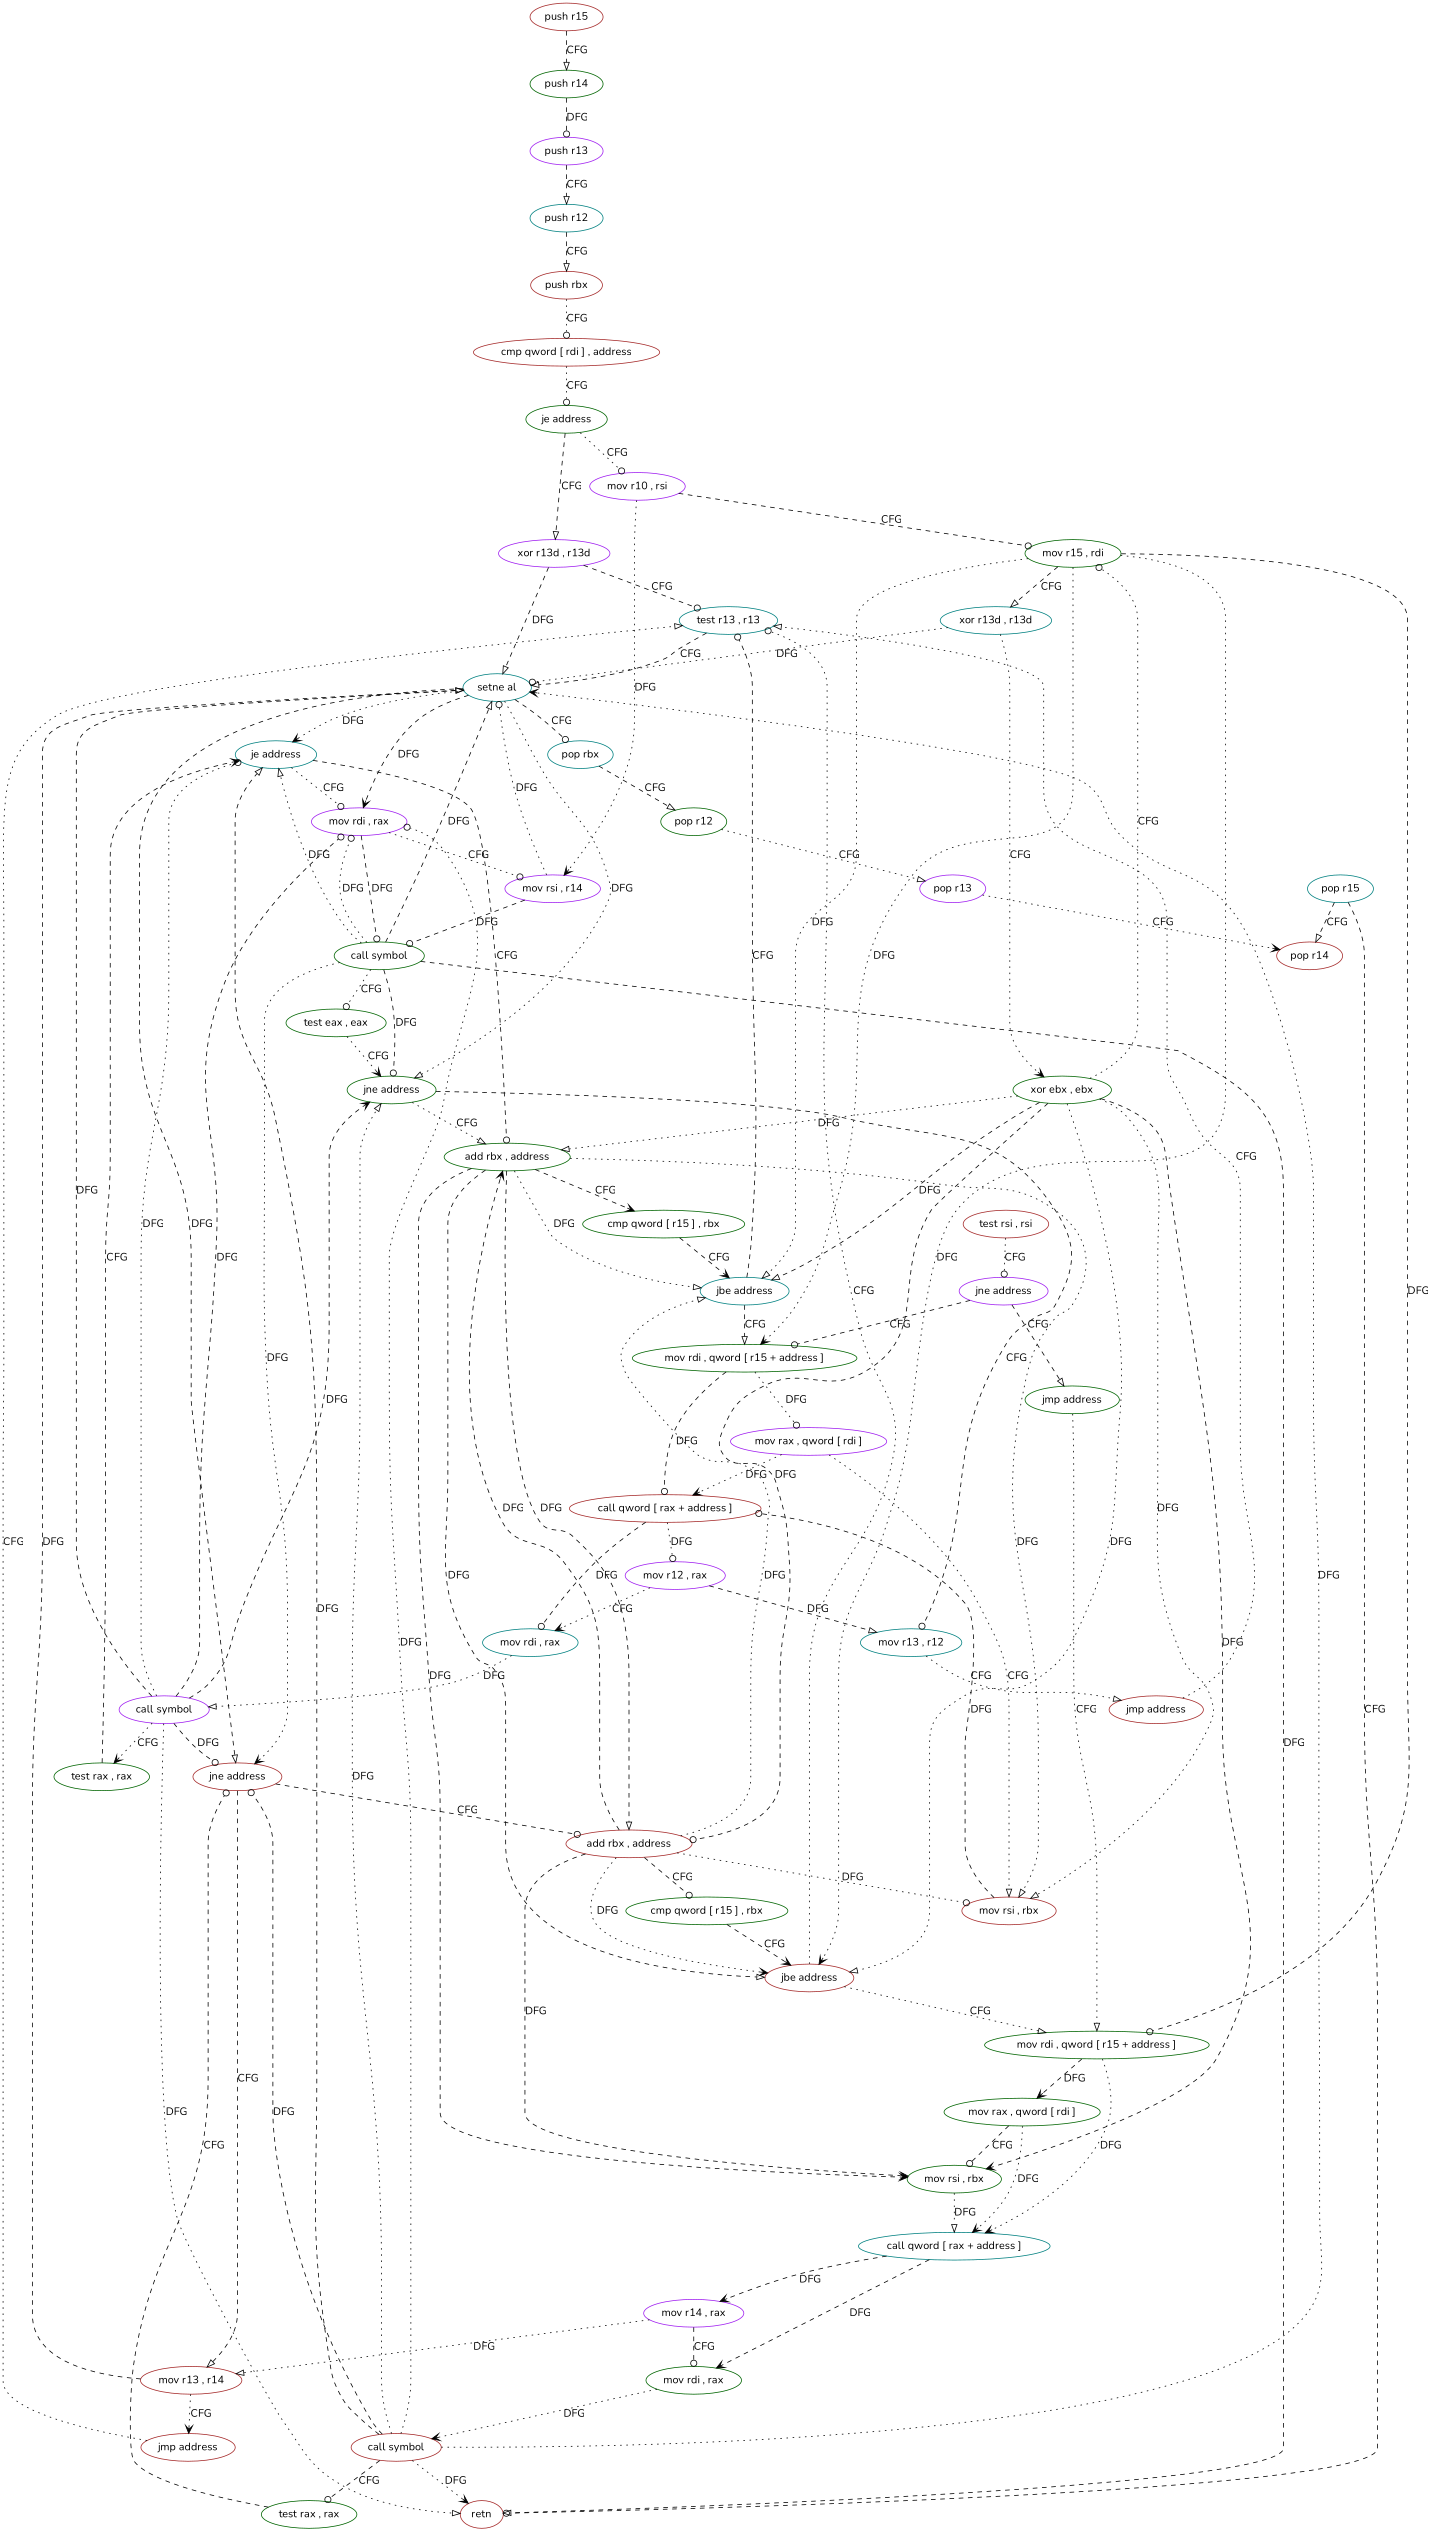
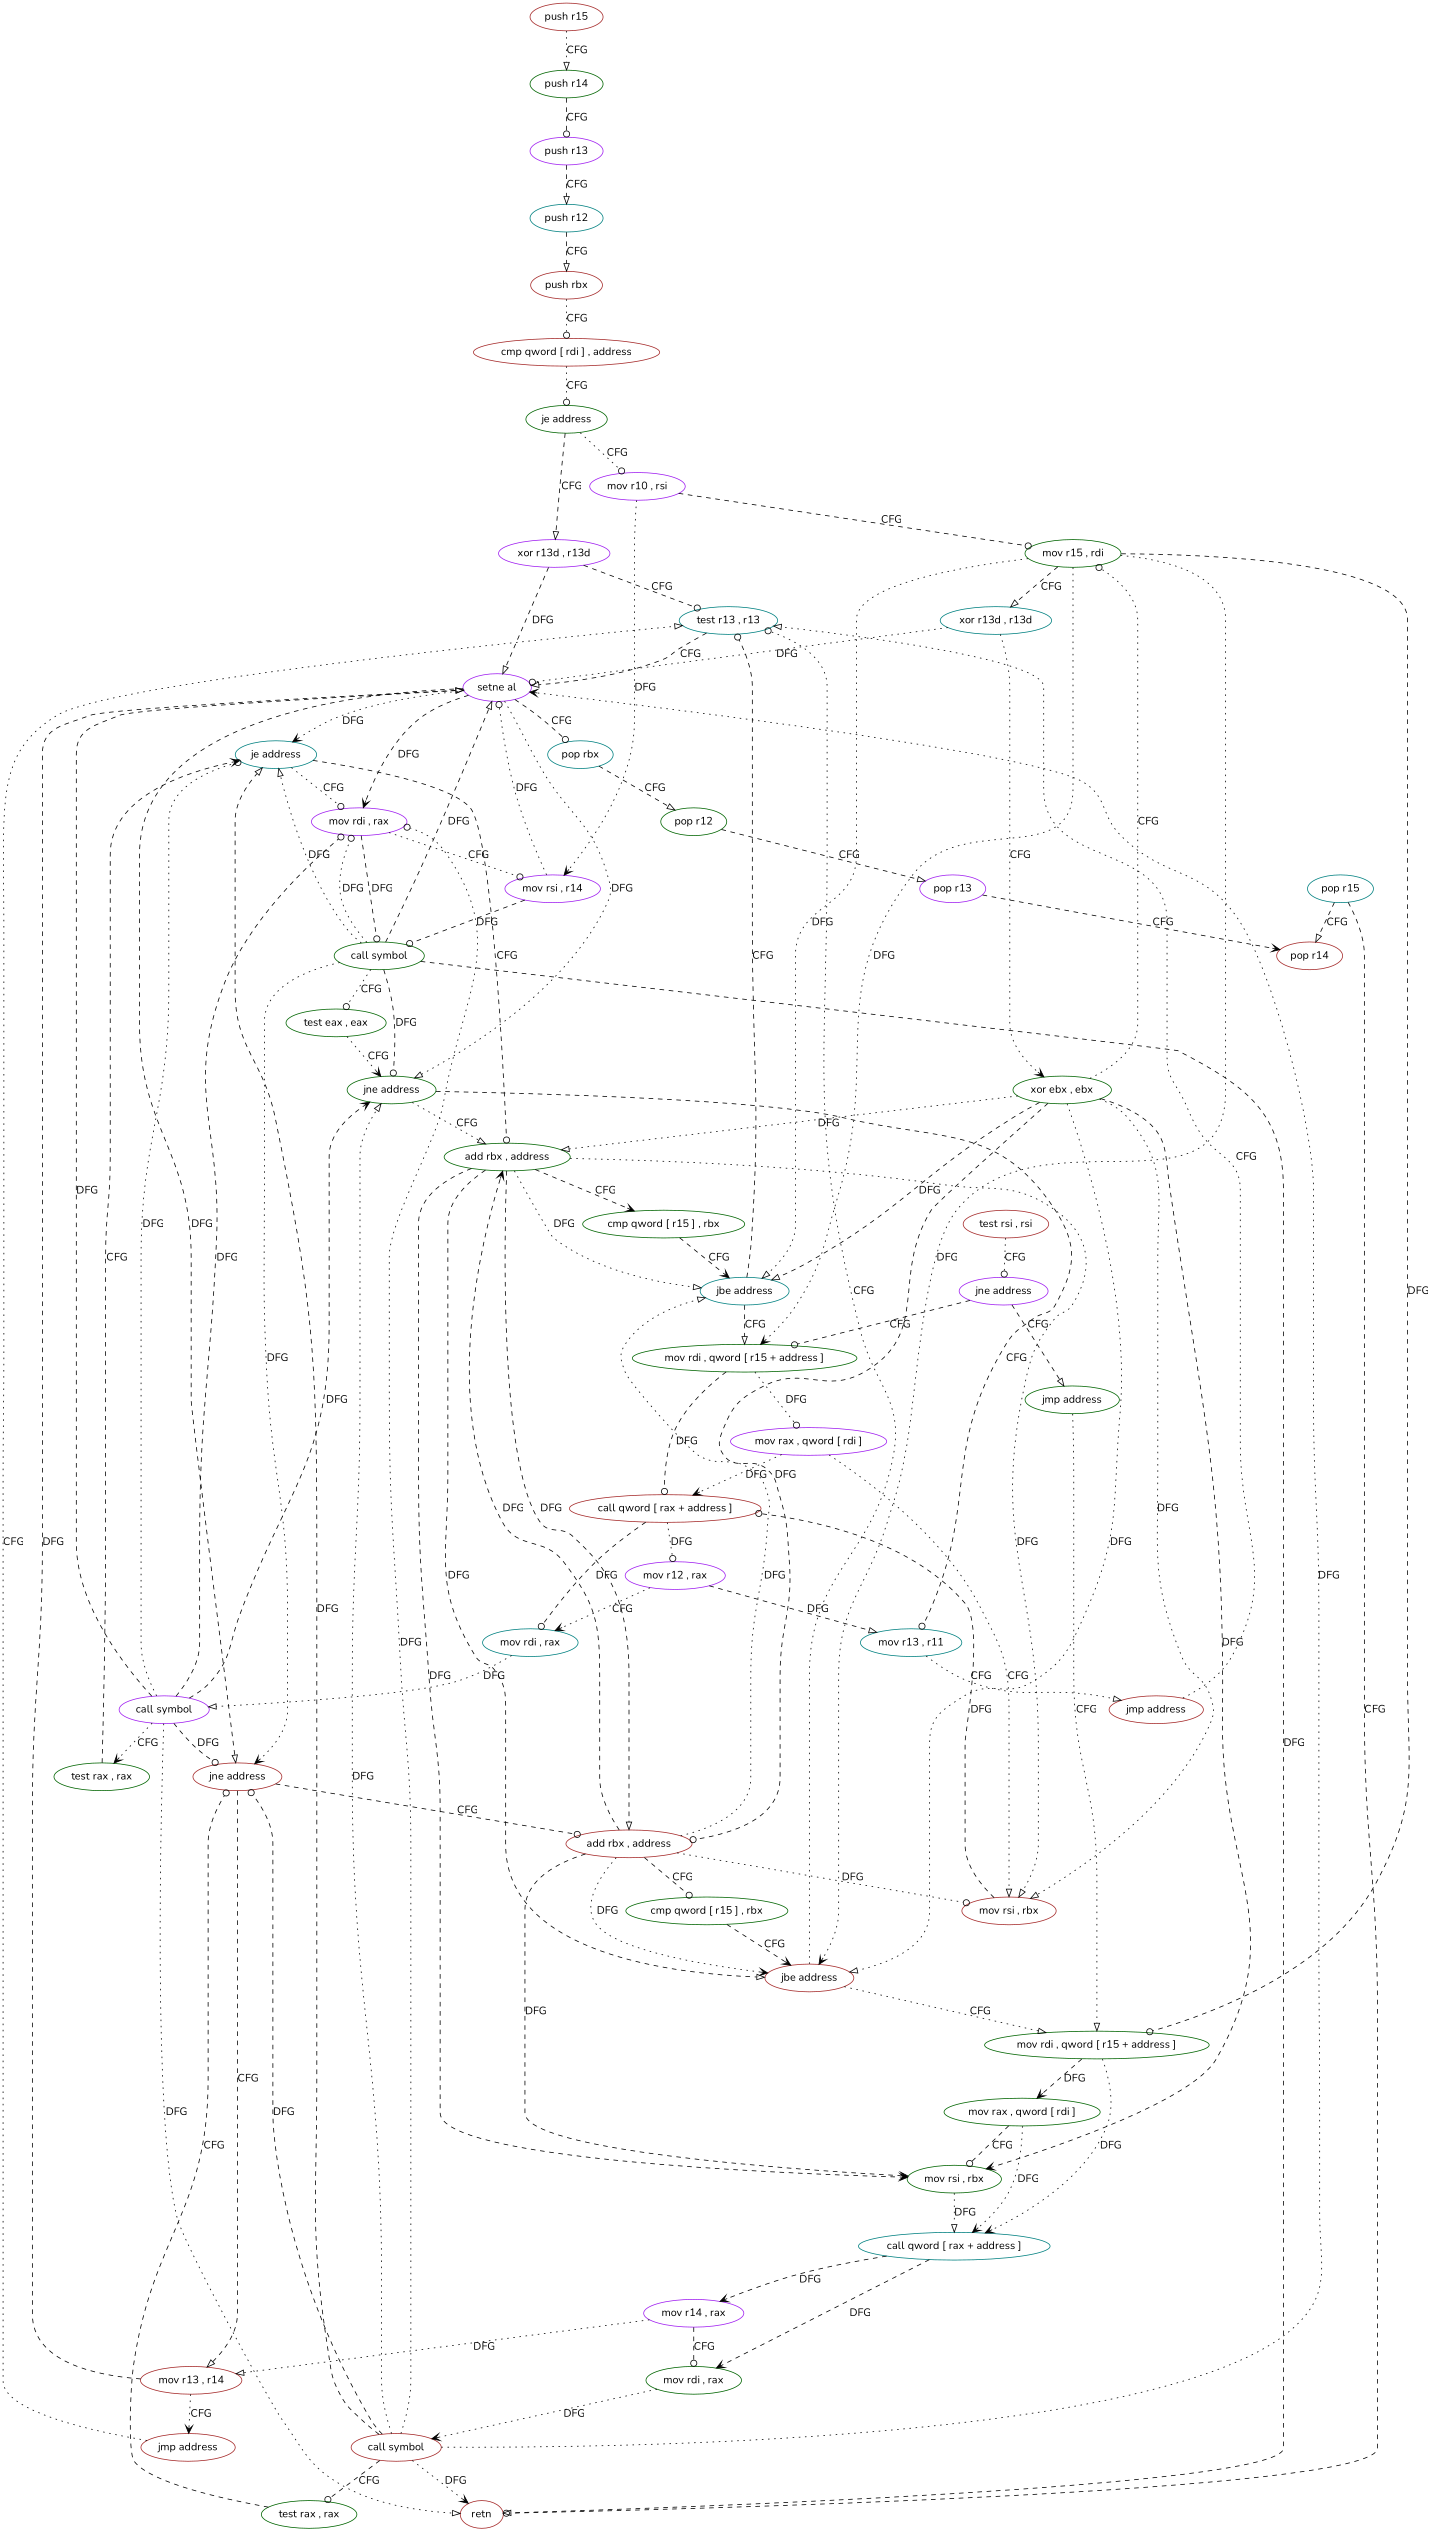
(567, 47) -> (567, 47)
(578, 118) -> (577, 118)
(497, 688) -> (497, 688)
(820, 854) -> (820, 854)
(1127, 922) -> (1127, 922)
(911, 1643) -> (911, 1643)
